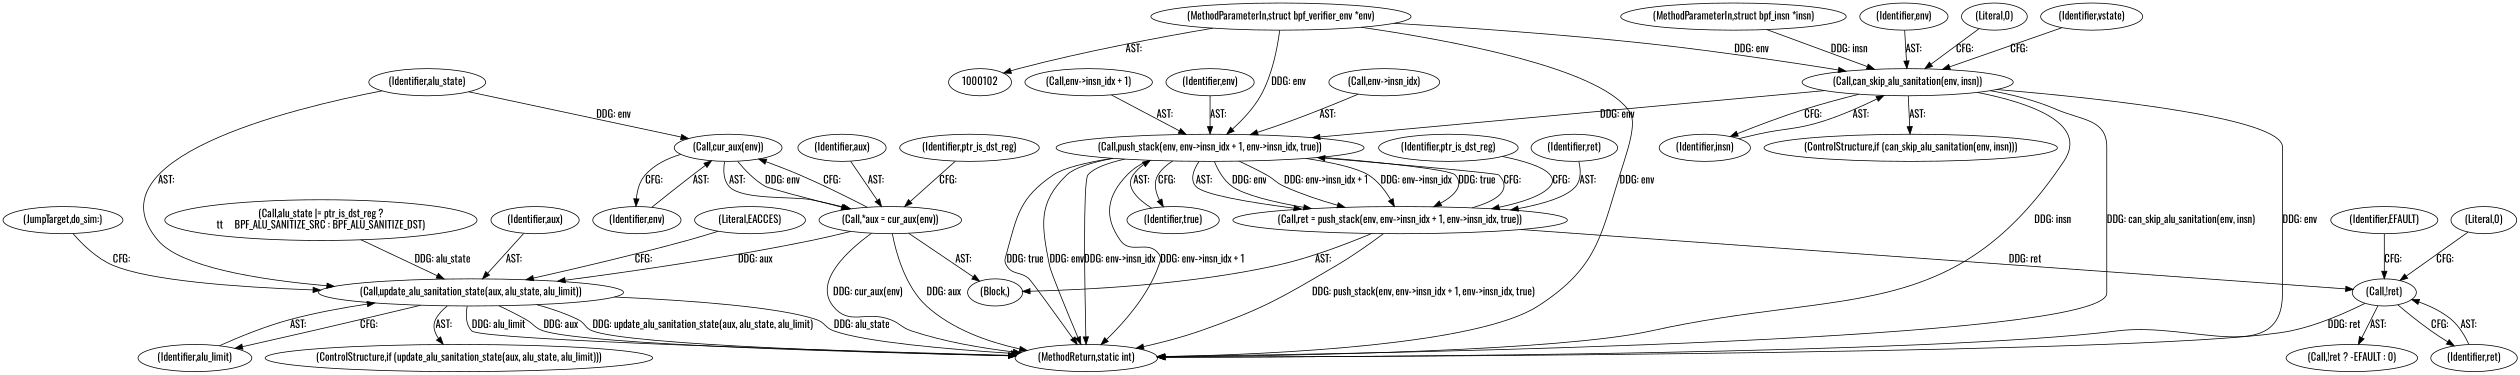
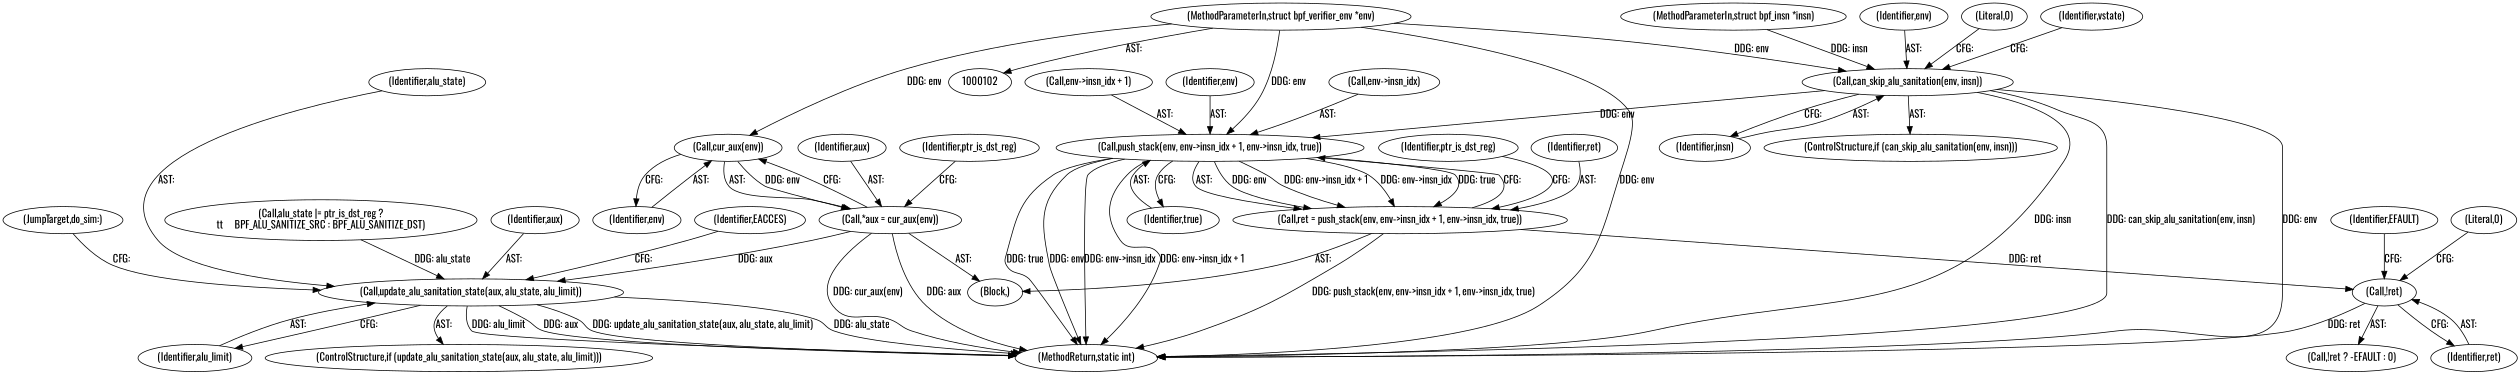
(575, 114) -> (958, 56)
(750, 220) -> (750, 220)
